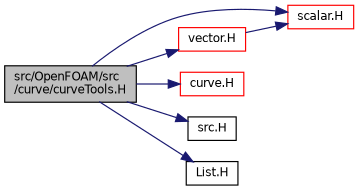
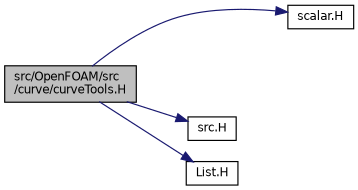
(321, 17) -> (321, 17)
(212, 39) -> none
(212, 84) -> none
